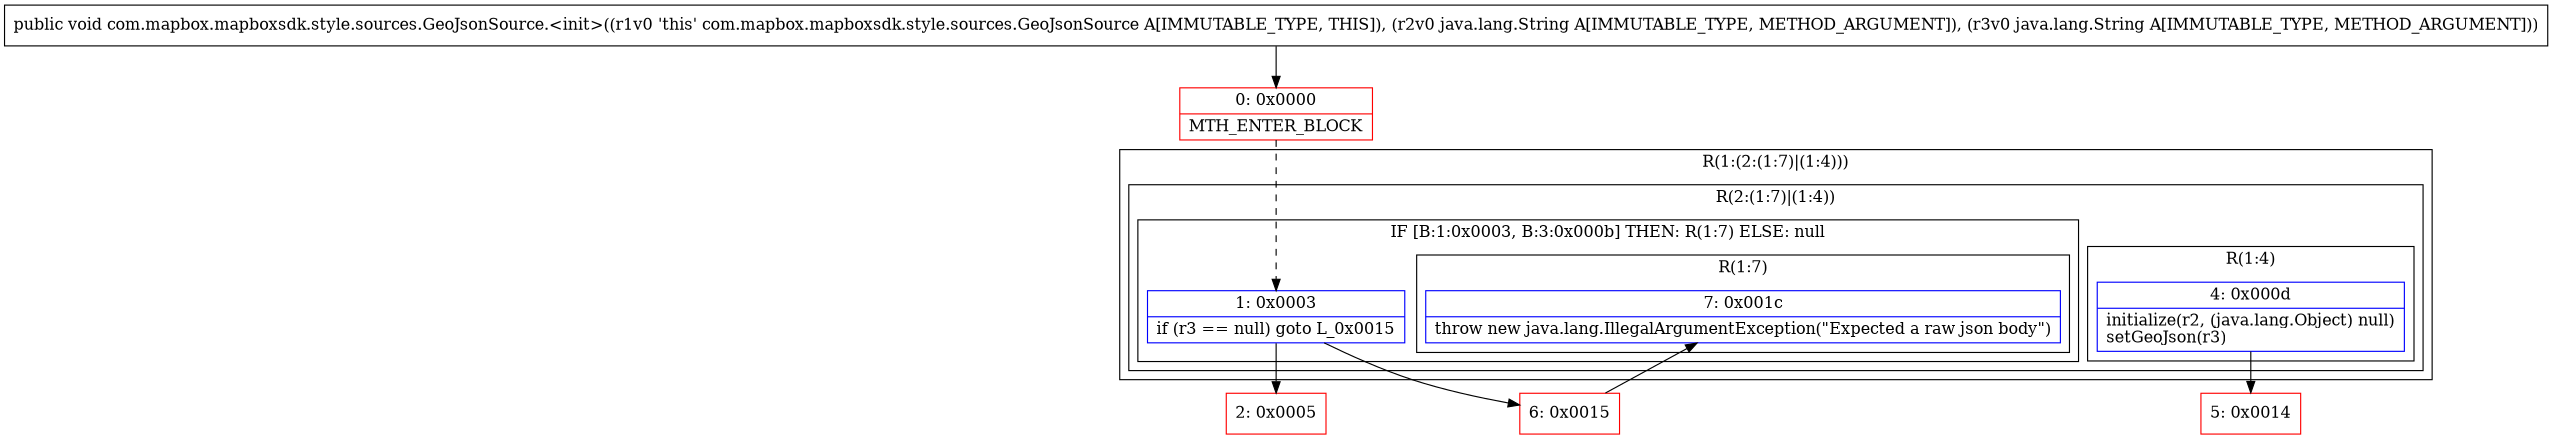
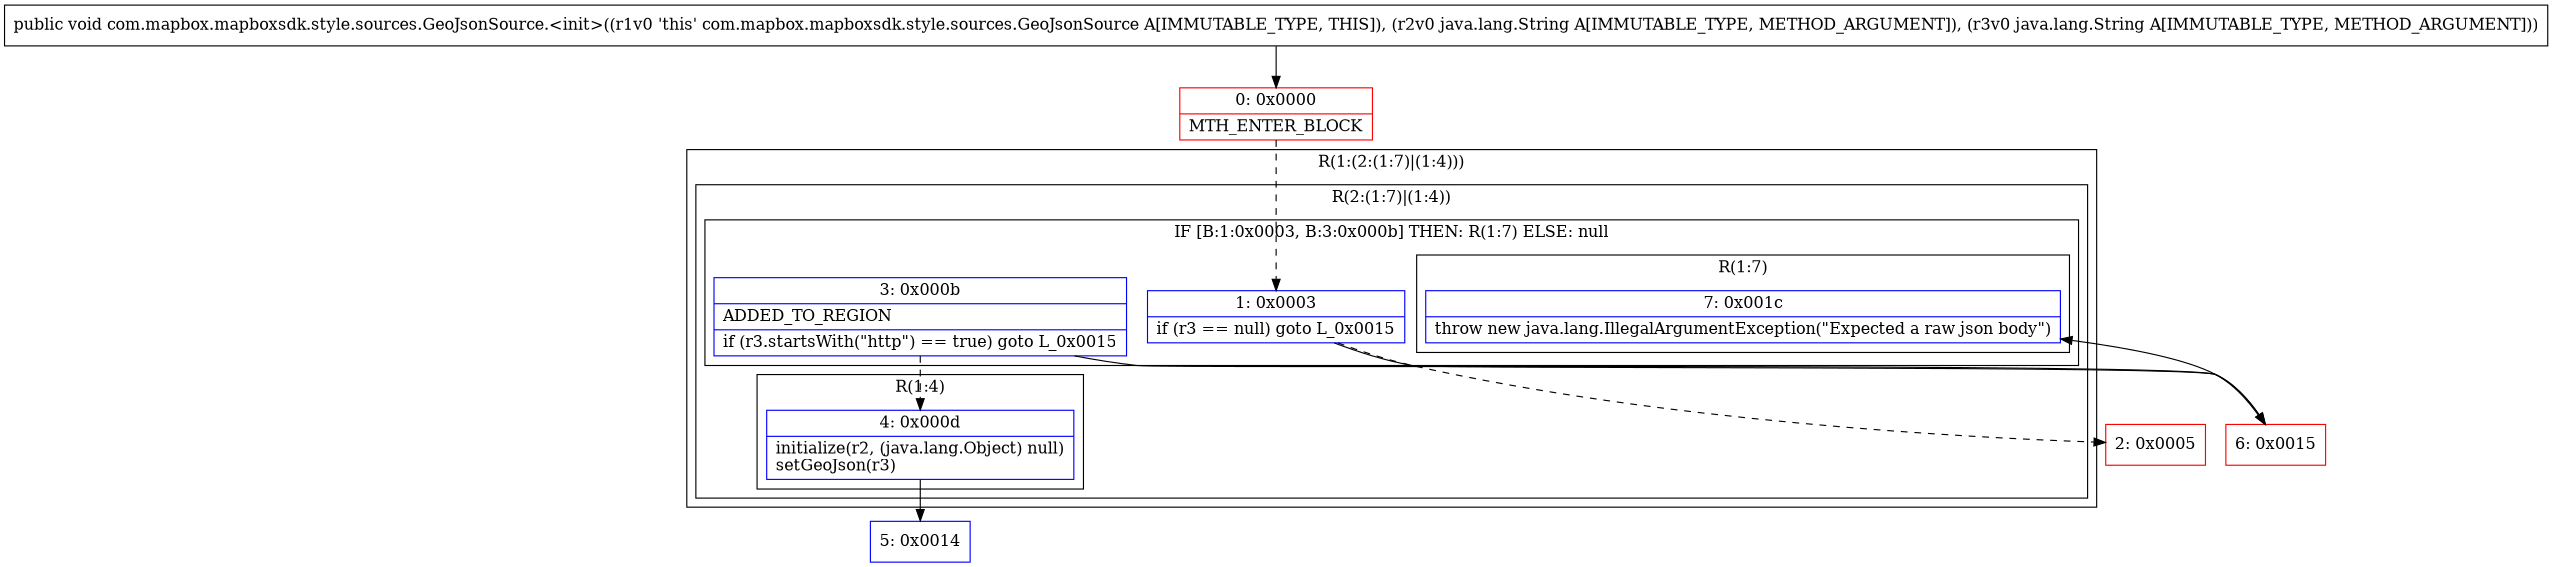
none -> (920, 317)
(1276, 355) -> (1713, 414)
(2251, 414) -> (920, 542)
